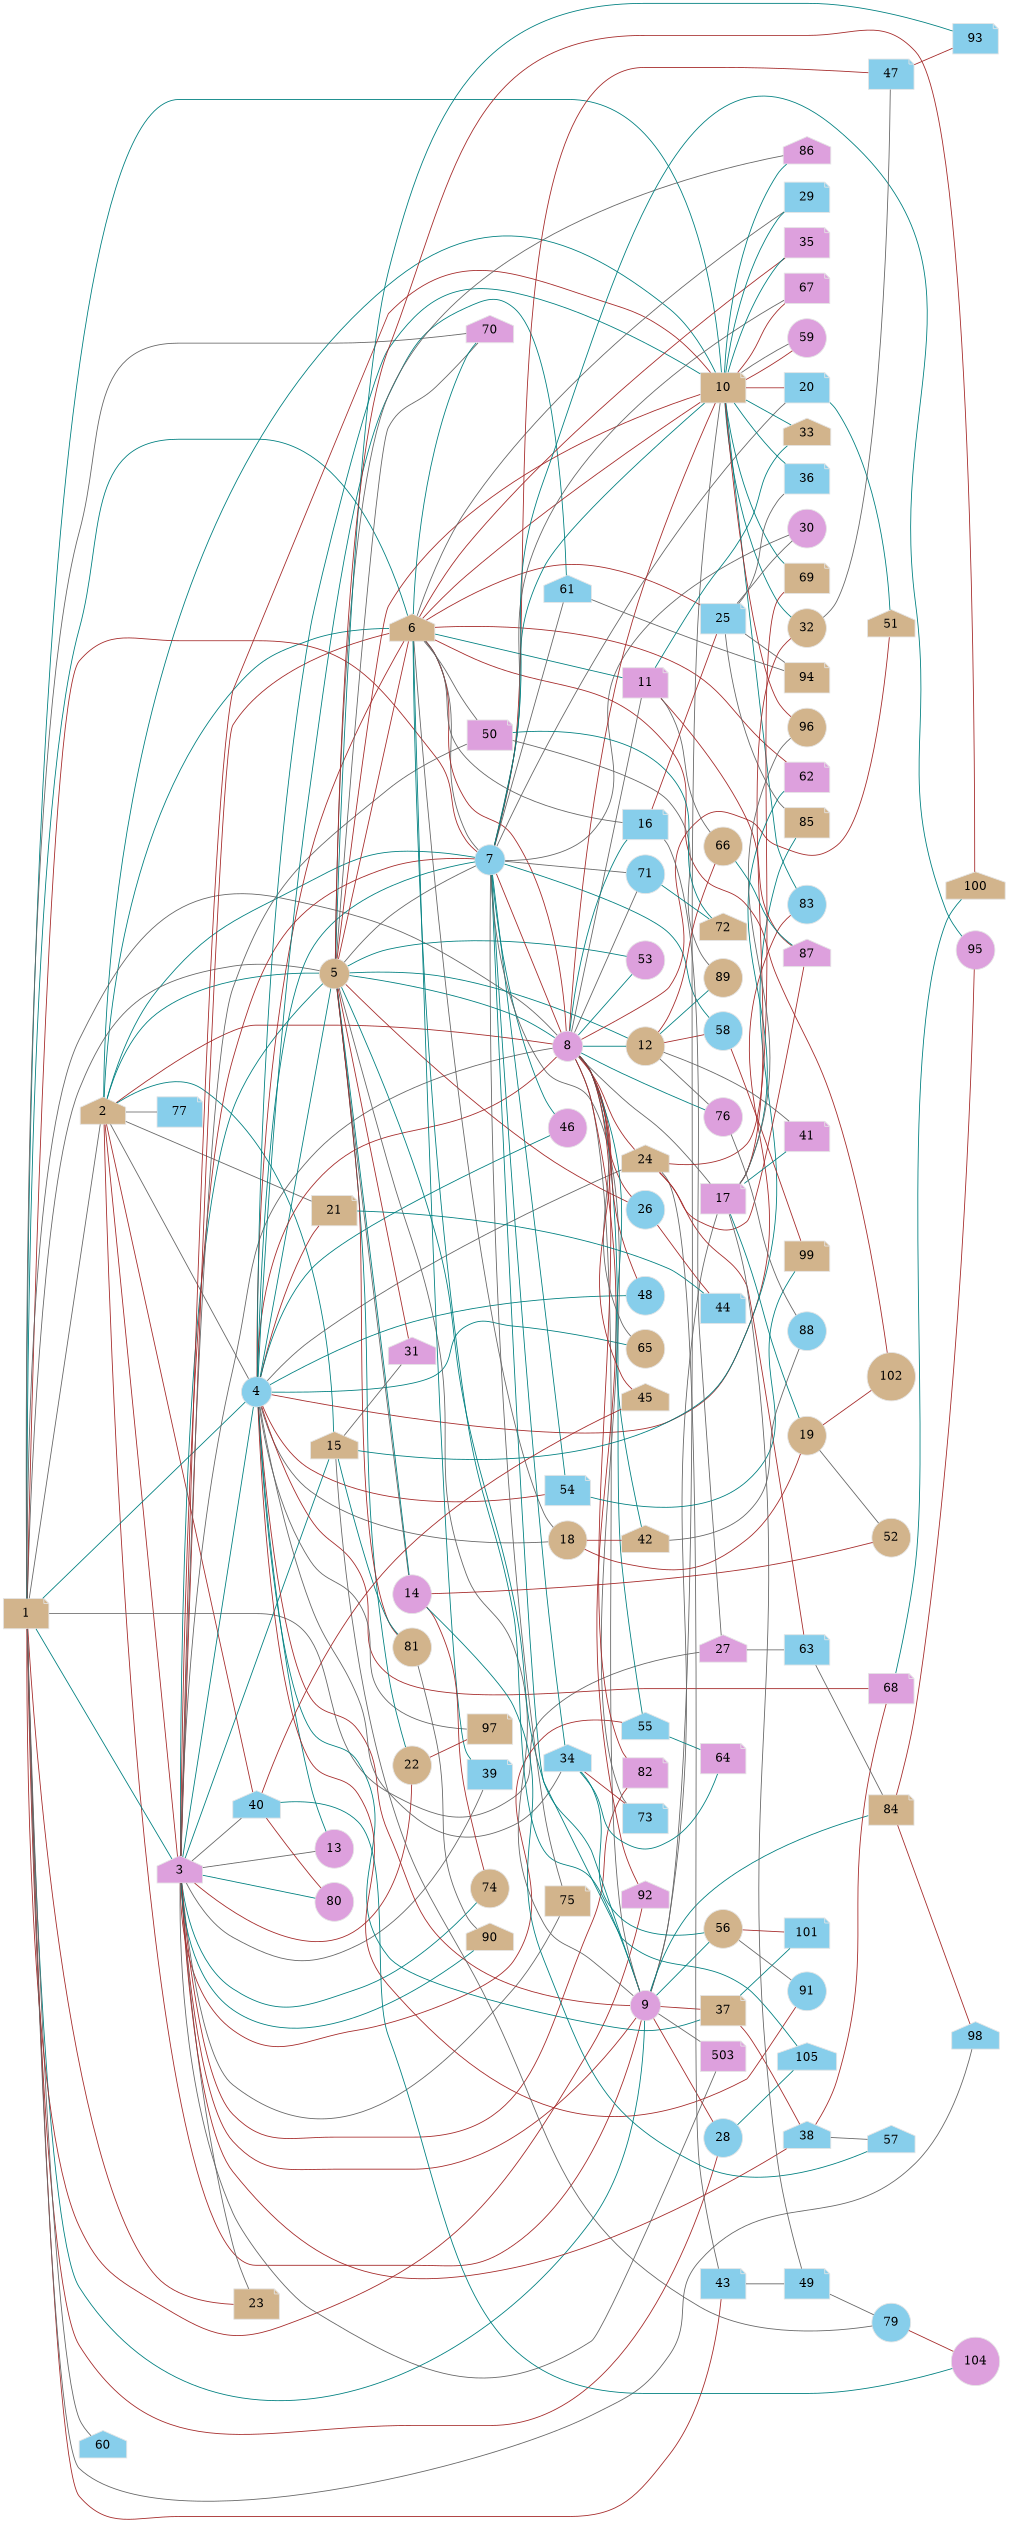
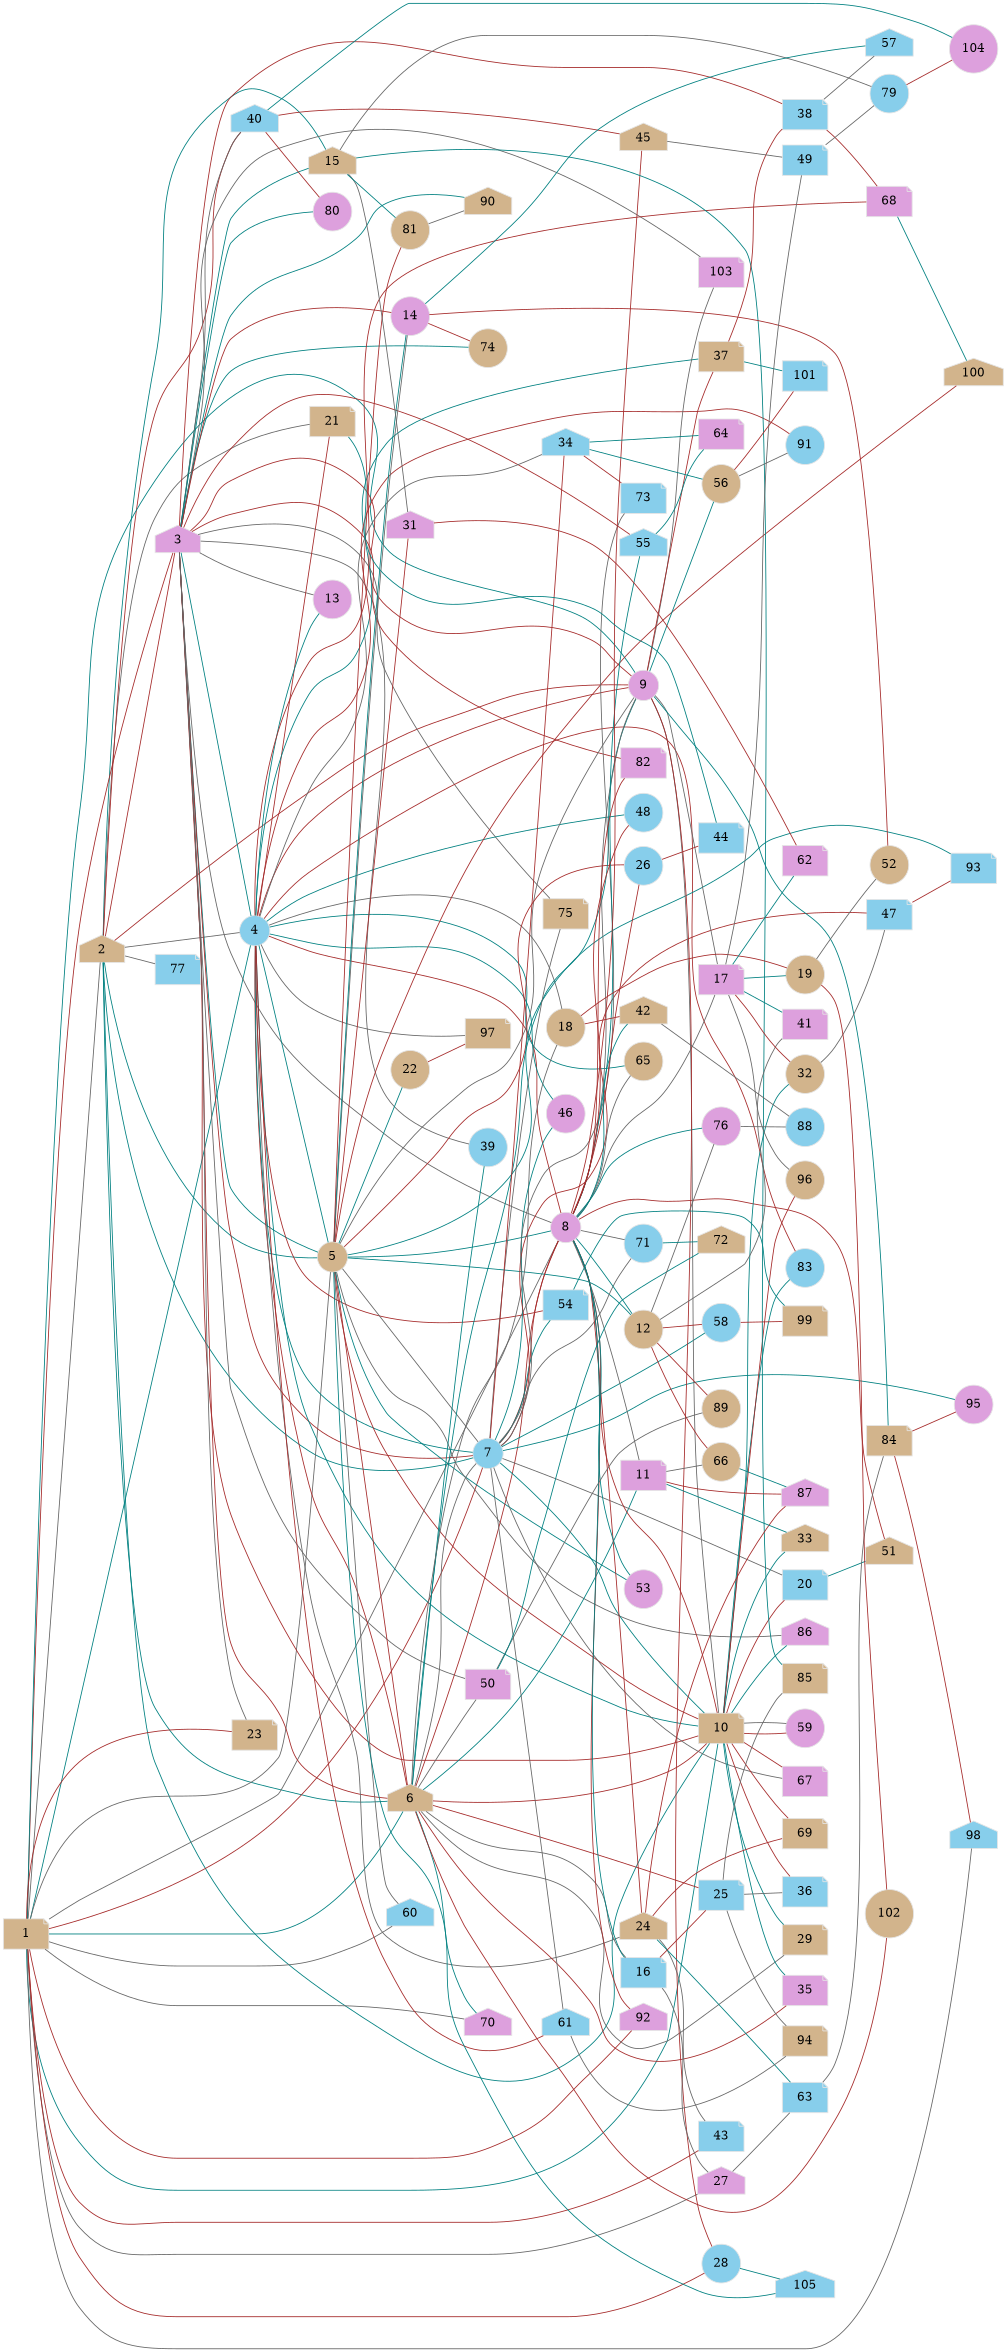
(807, 197) -> (805, 1940)
(761, 438) -> (753, 1813)
(745, 487) -> (758, 1782)
(807, 529) -> none
(362, 647) -> (355, 1558)
(640, 649) -> (654, 608)
(328, 660) -> (307, 1620)
(684, 1012) -> (681, 1368)
(313, 1025) -> none
(522, 1311) -> (534, 873)
(765, 1389) -> (724, 2010)
(520, 1474) -> none
(104, 1744) -> (61, 1126)
(490, 1775) -> (488, 1147)
(348, 1934) -> (224, 351)
(723, 2056) -> (721, 272)
(807, 2136) -> (805, 115)
(765, 2284) -> (725, 149)
